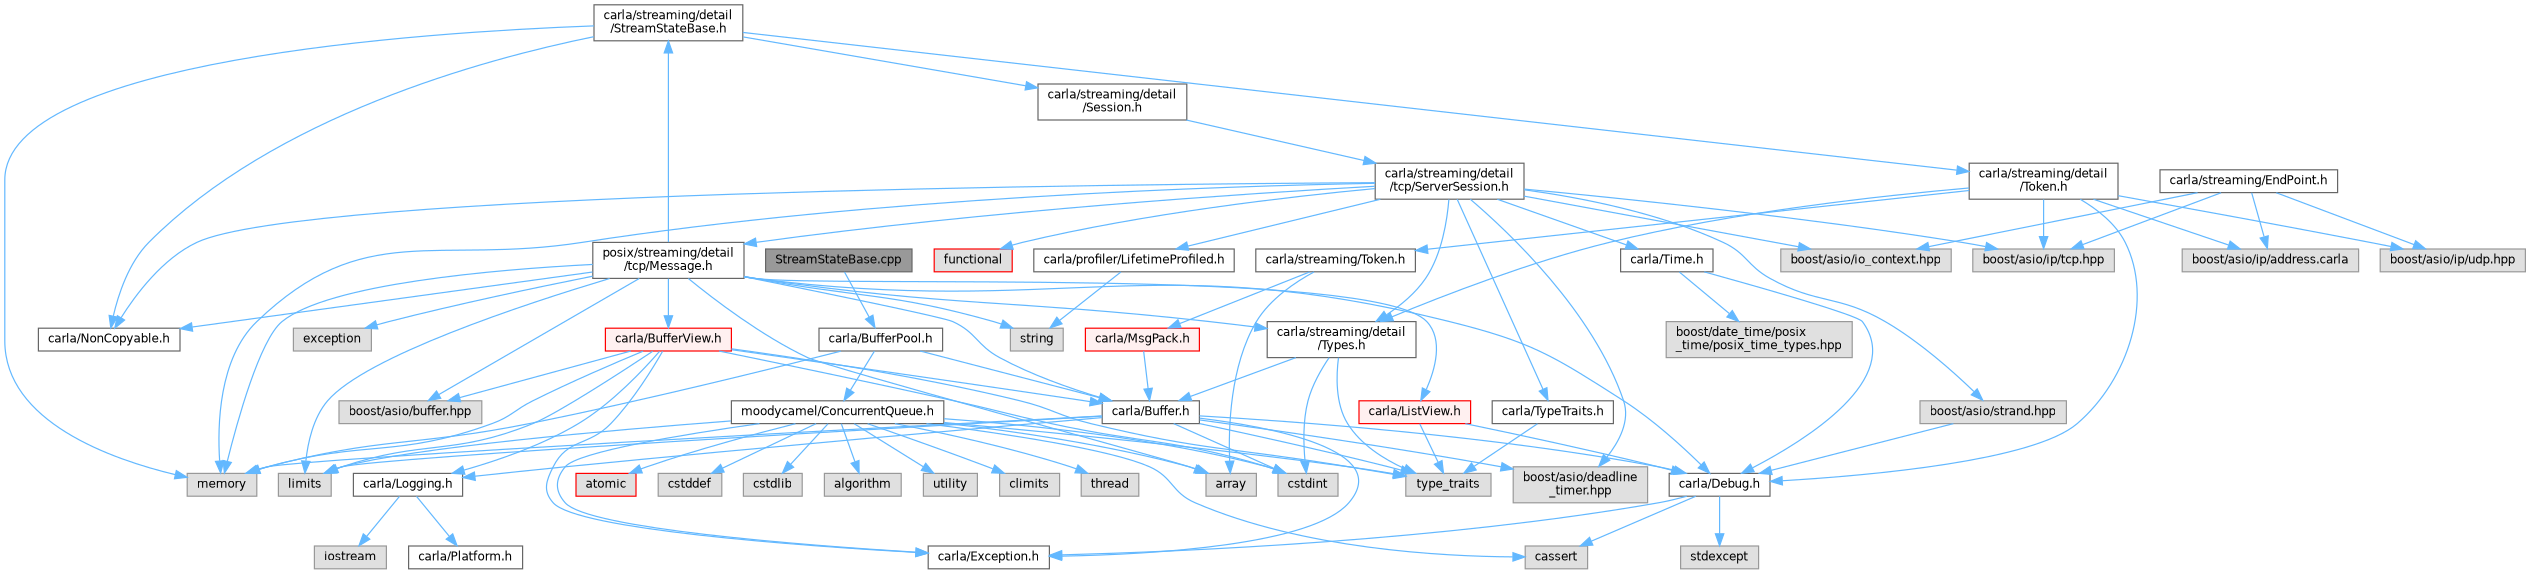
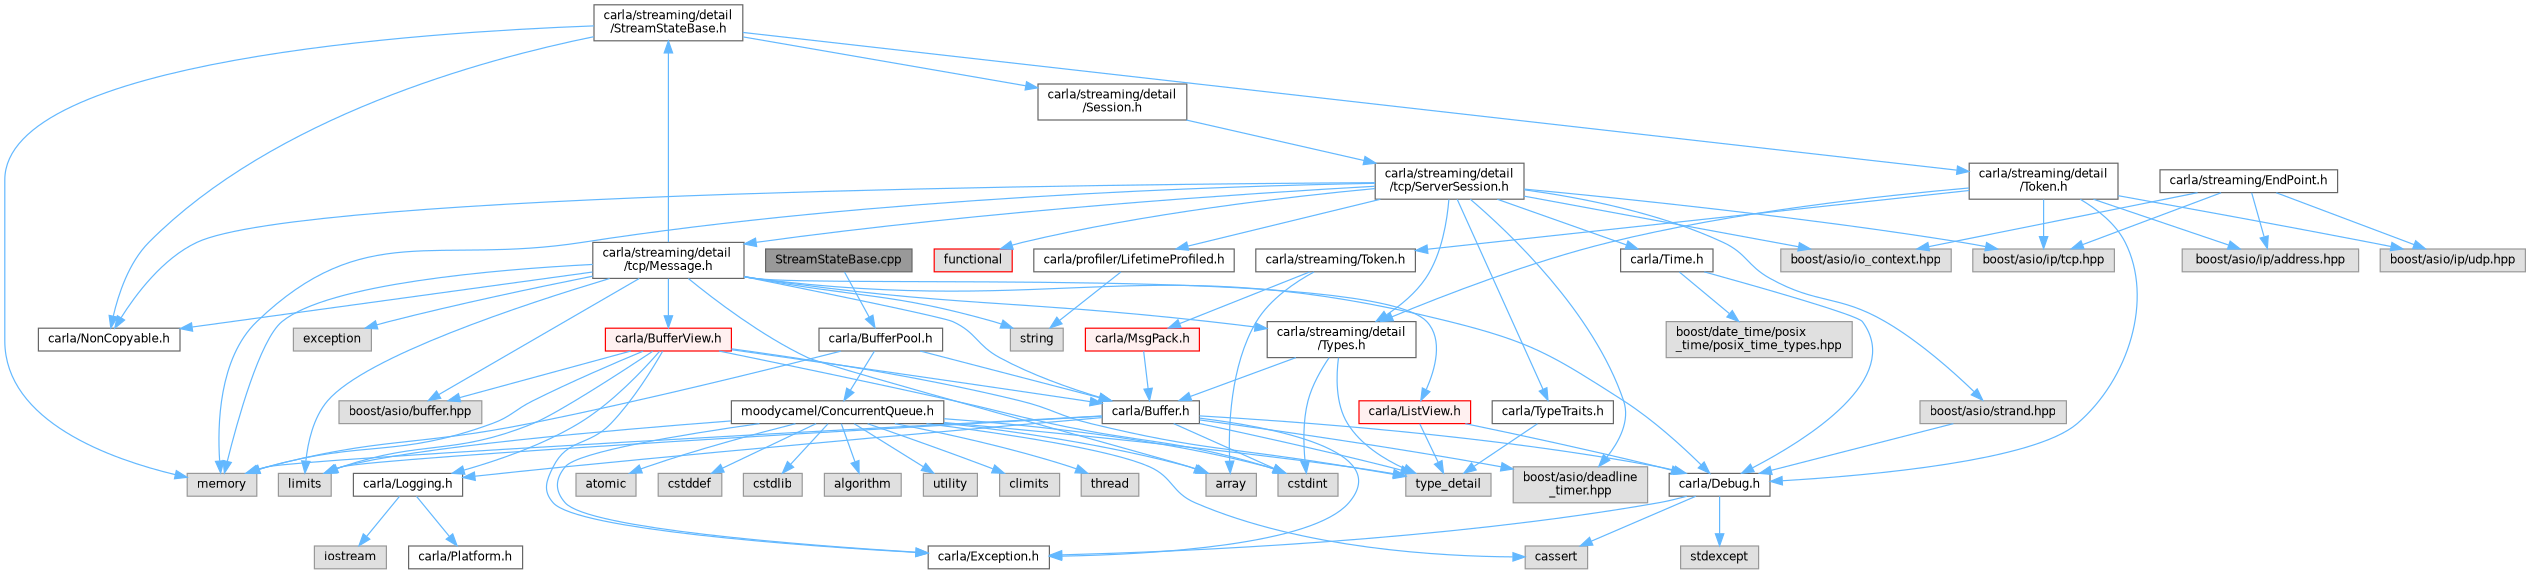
(668, 260) -> (668, 260)
(2270, 260) -> (2270, 260)
(606, 485) -> (606, 485)
(1448, 485) -> (1448, 485)
